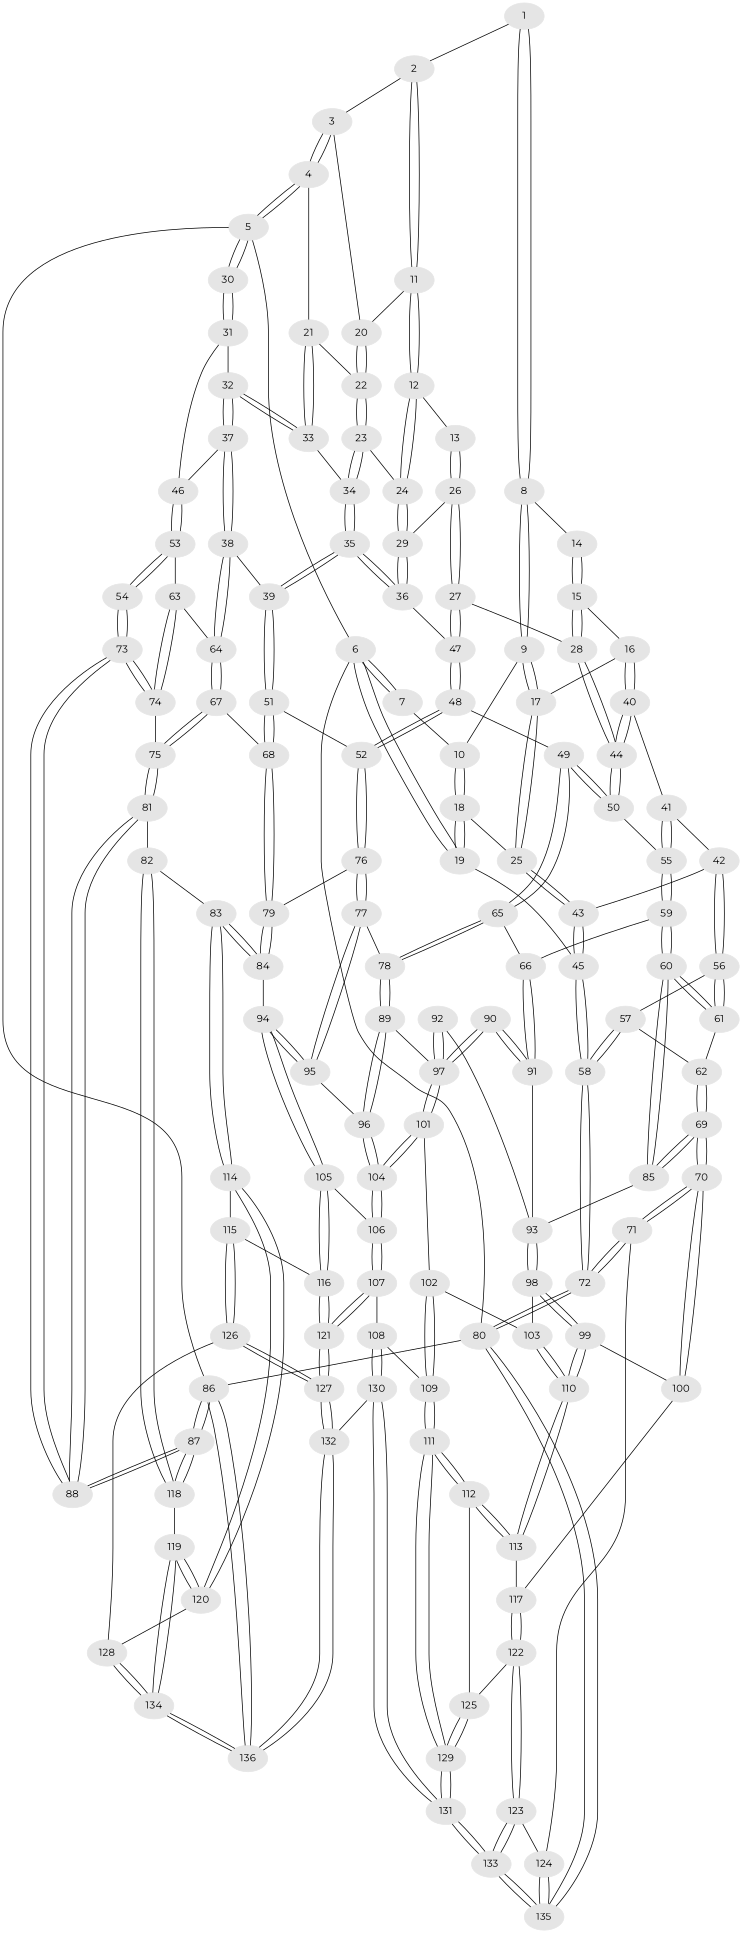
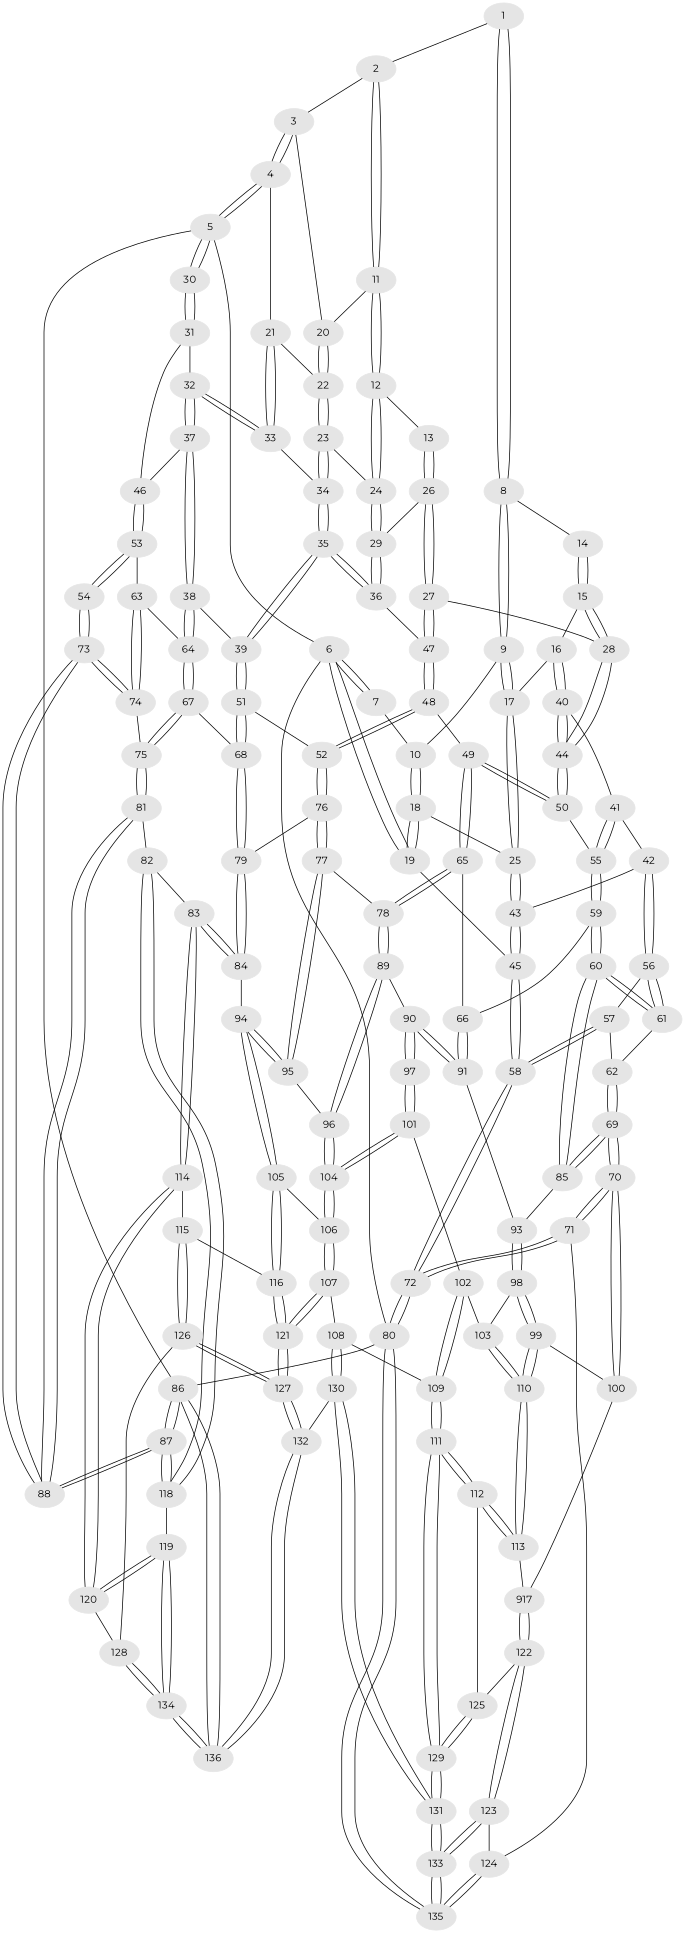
(438, 1019) -> none
(412, 1046) -> (397, 993)
(516, 1600) -> (524, 1600)
